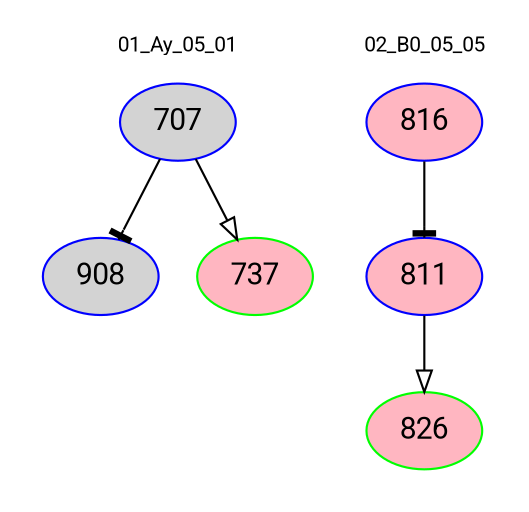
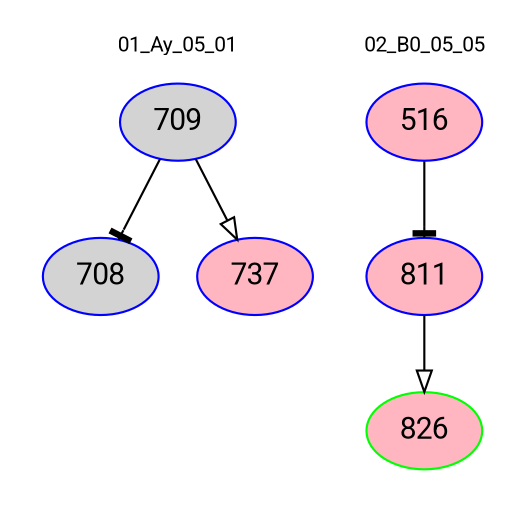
(178, 122) -> (178, 122)
(424, 122) -> (424, 122)
(101, 276) -> (101, 276)
(255, 276) -> (255, 276)
